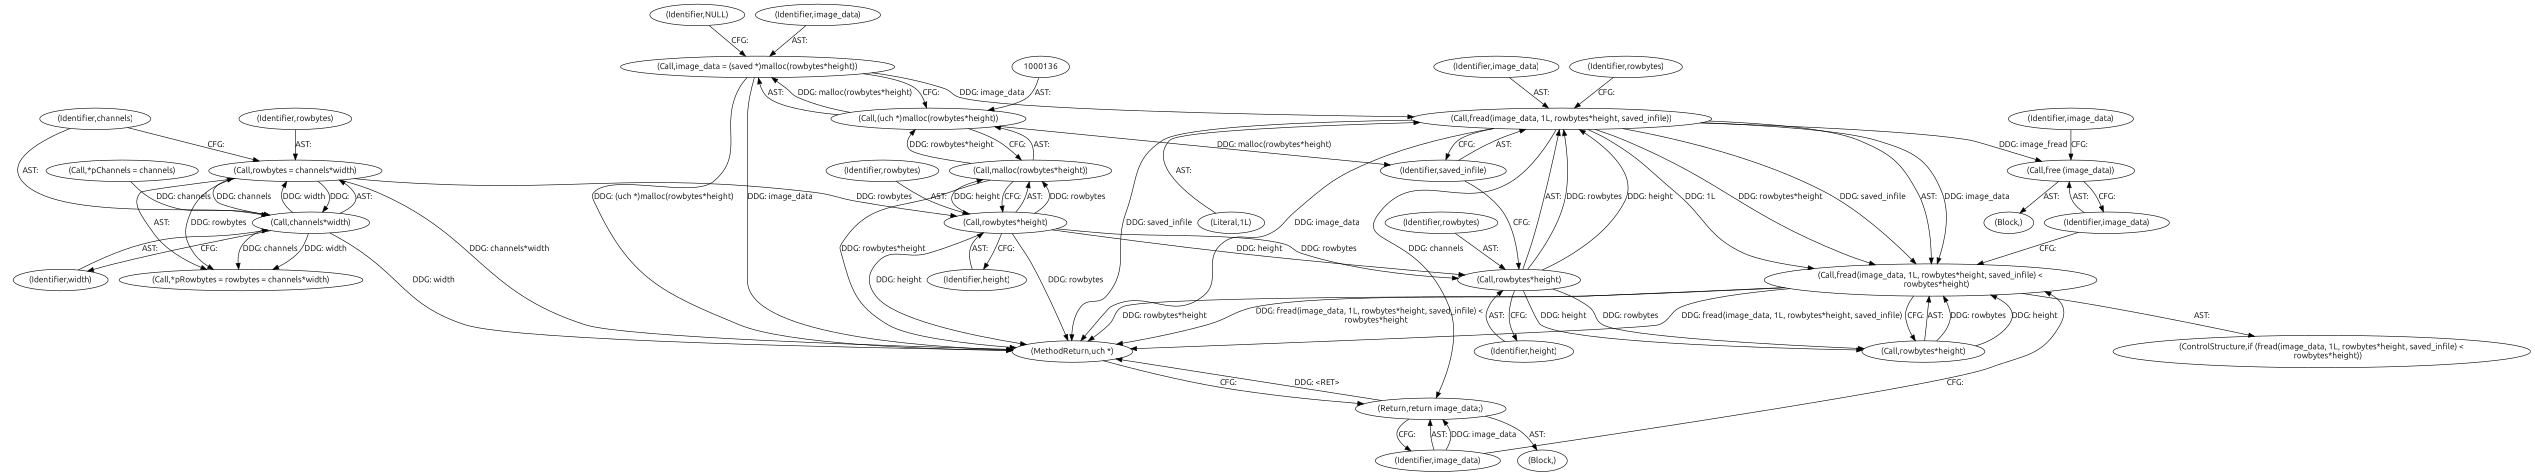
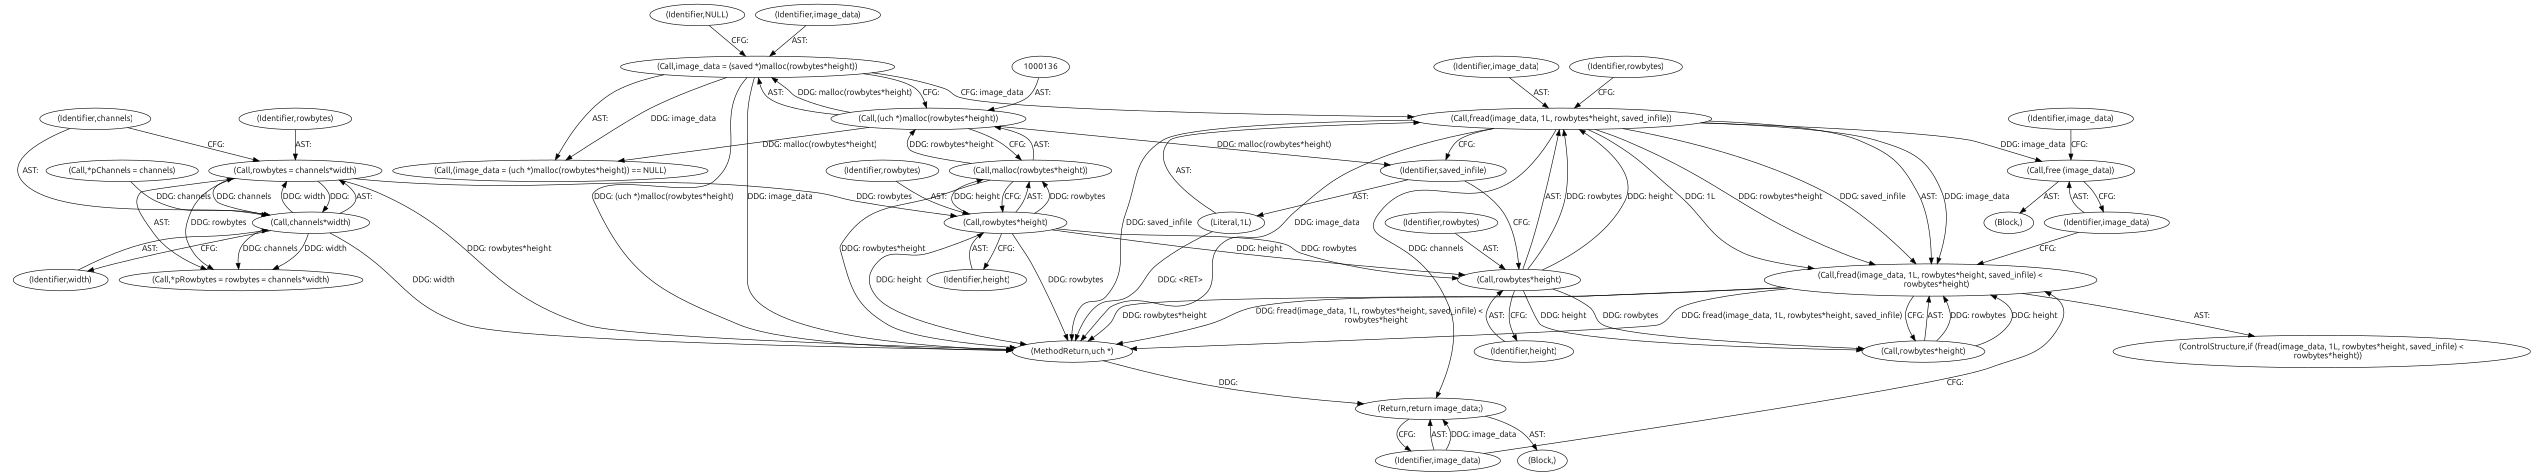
(992, 93) -> (992, 93)
(1488, 144) -> (1336, 197)
(2033, 145) -> (2033, 145)
none -> (550, 171)
(509, 249) -> (509, 249)
(1252, 380) -> (1142, 283)
(1229, 383) -> (1229, 383)
